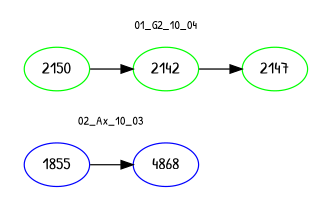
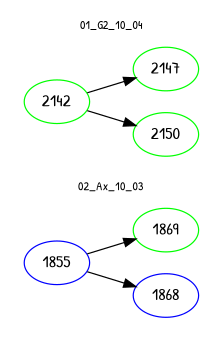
(106, 69) -> (106, 116)
(166, 165) -> (166, 296)
none -> (166, 230)
